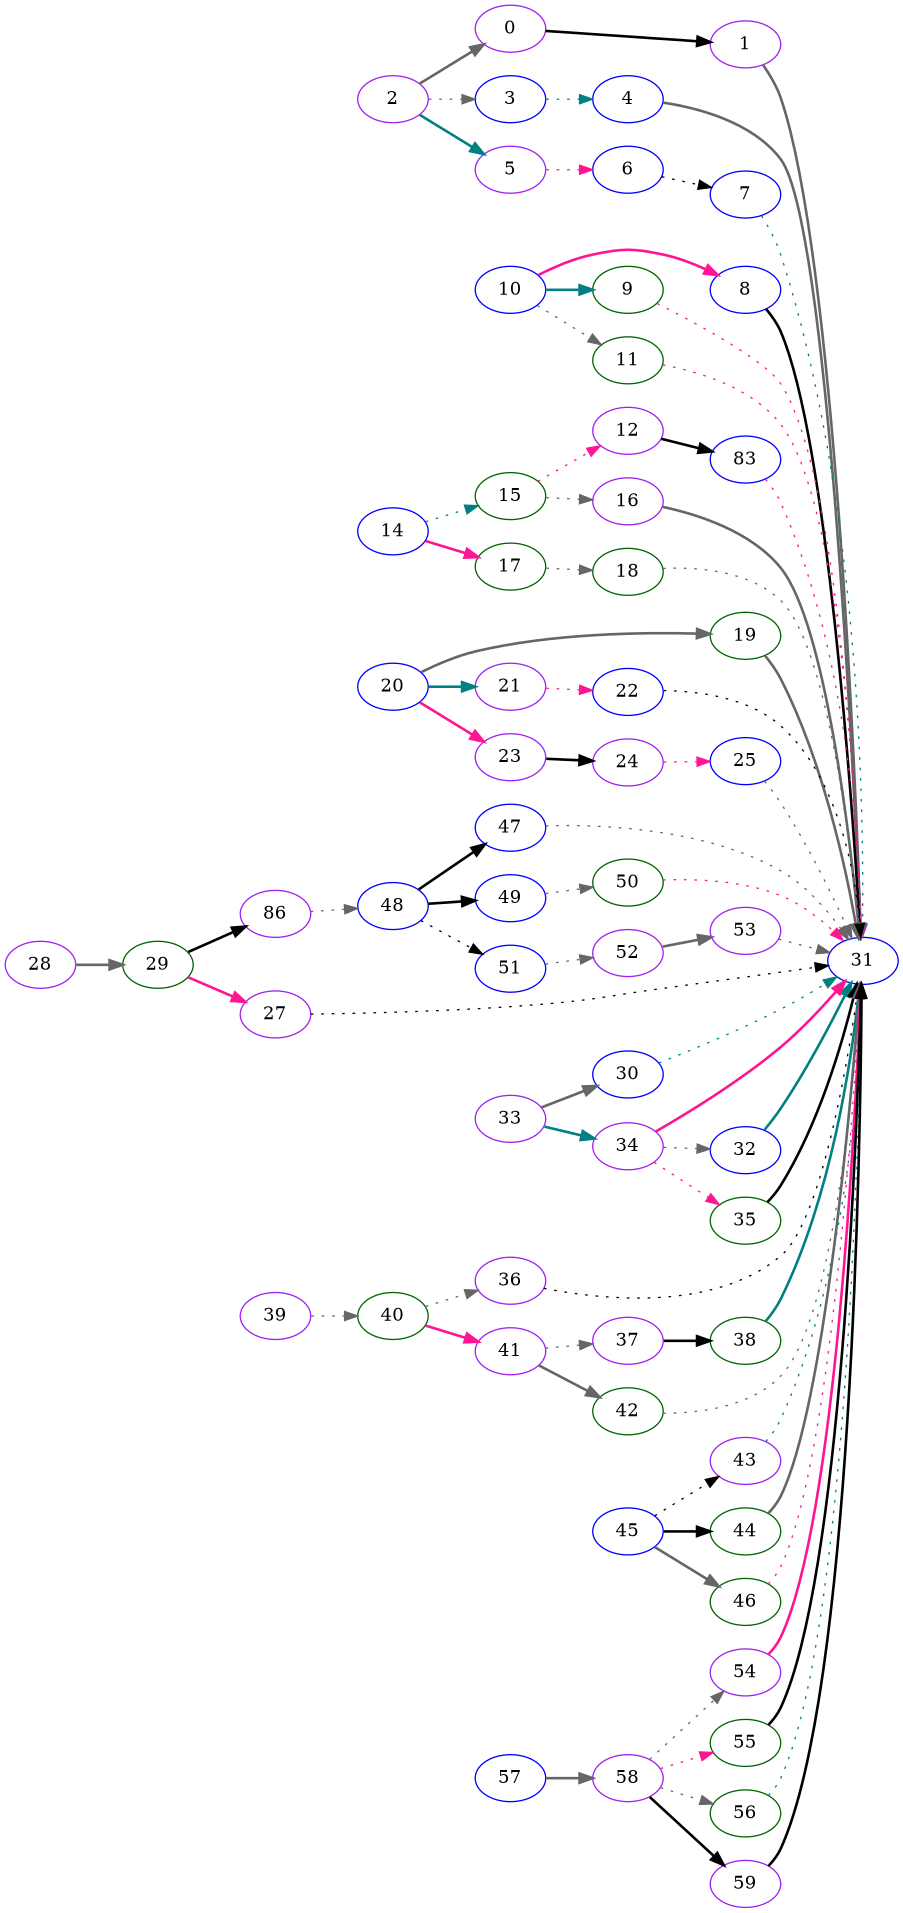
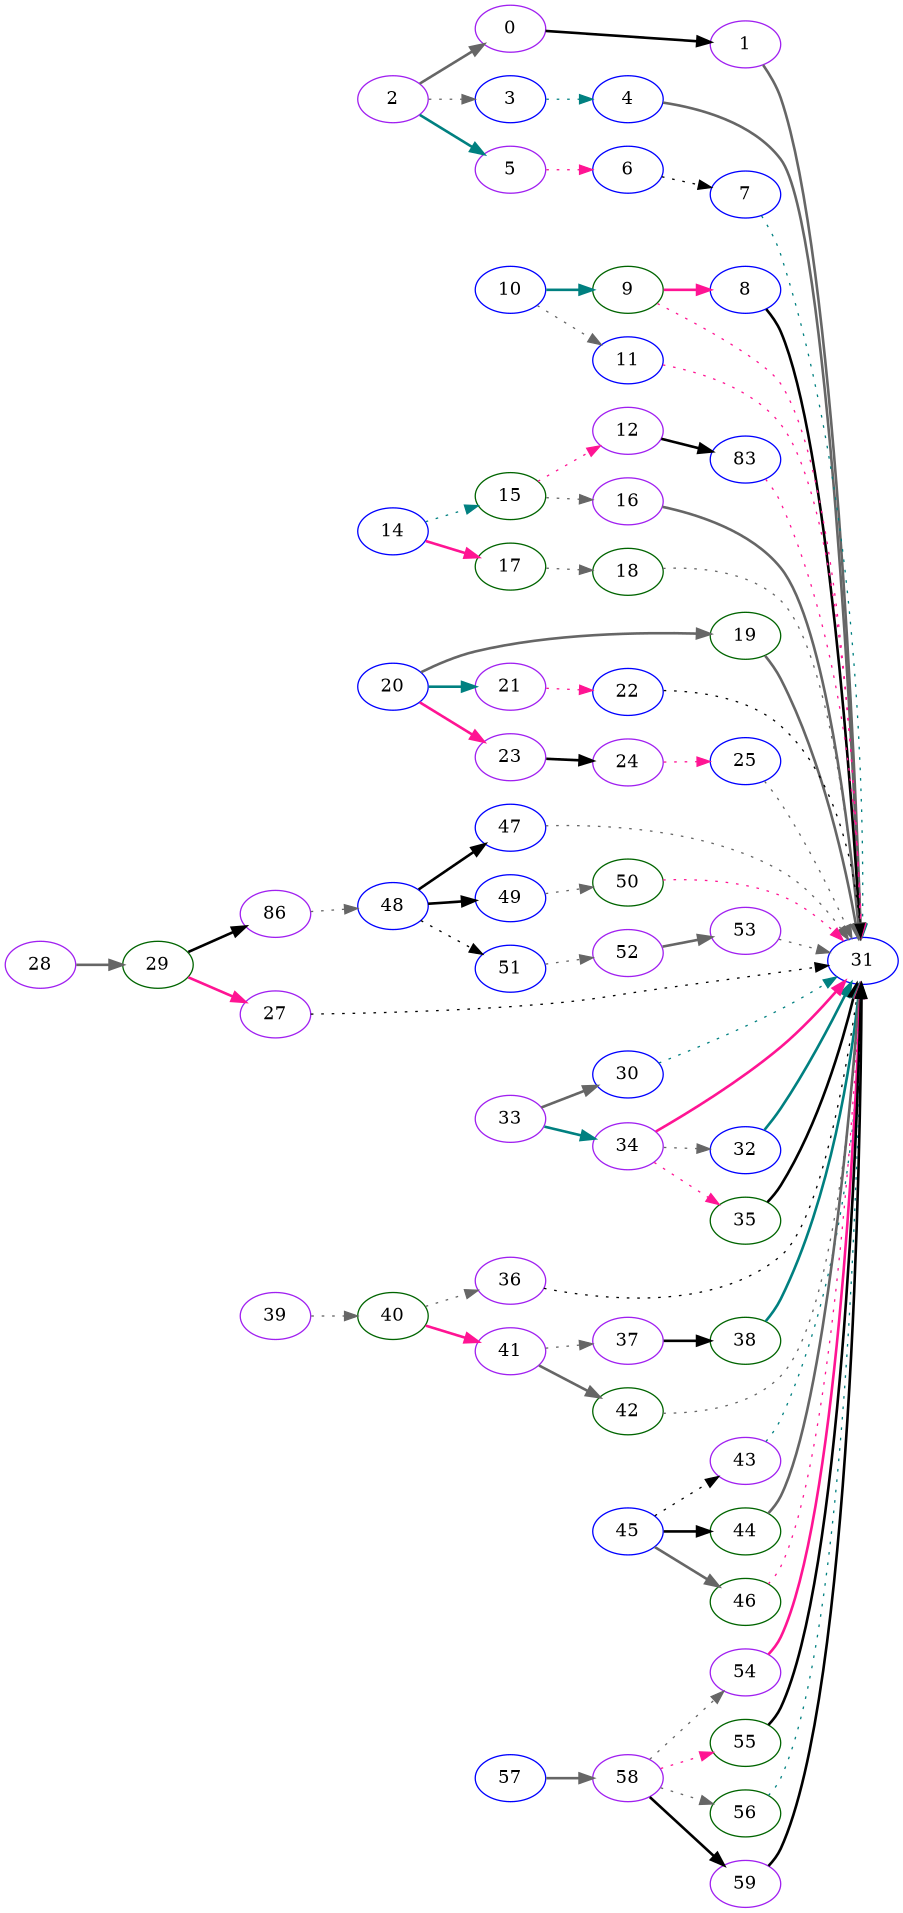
(621, 250) -> (680, 290)
(628, 360) -> (628, 360)
